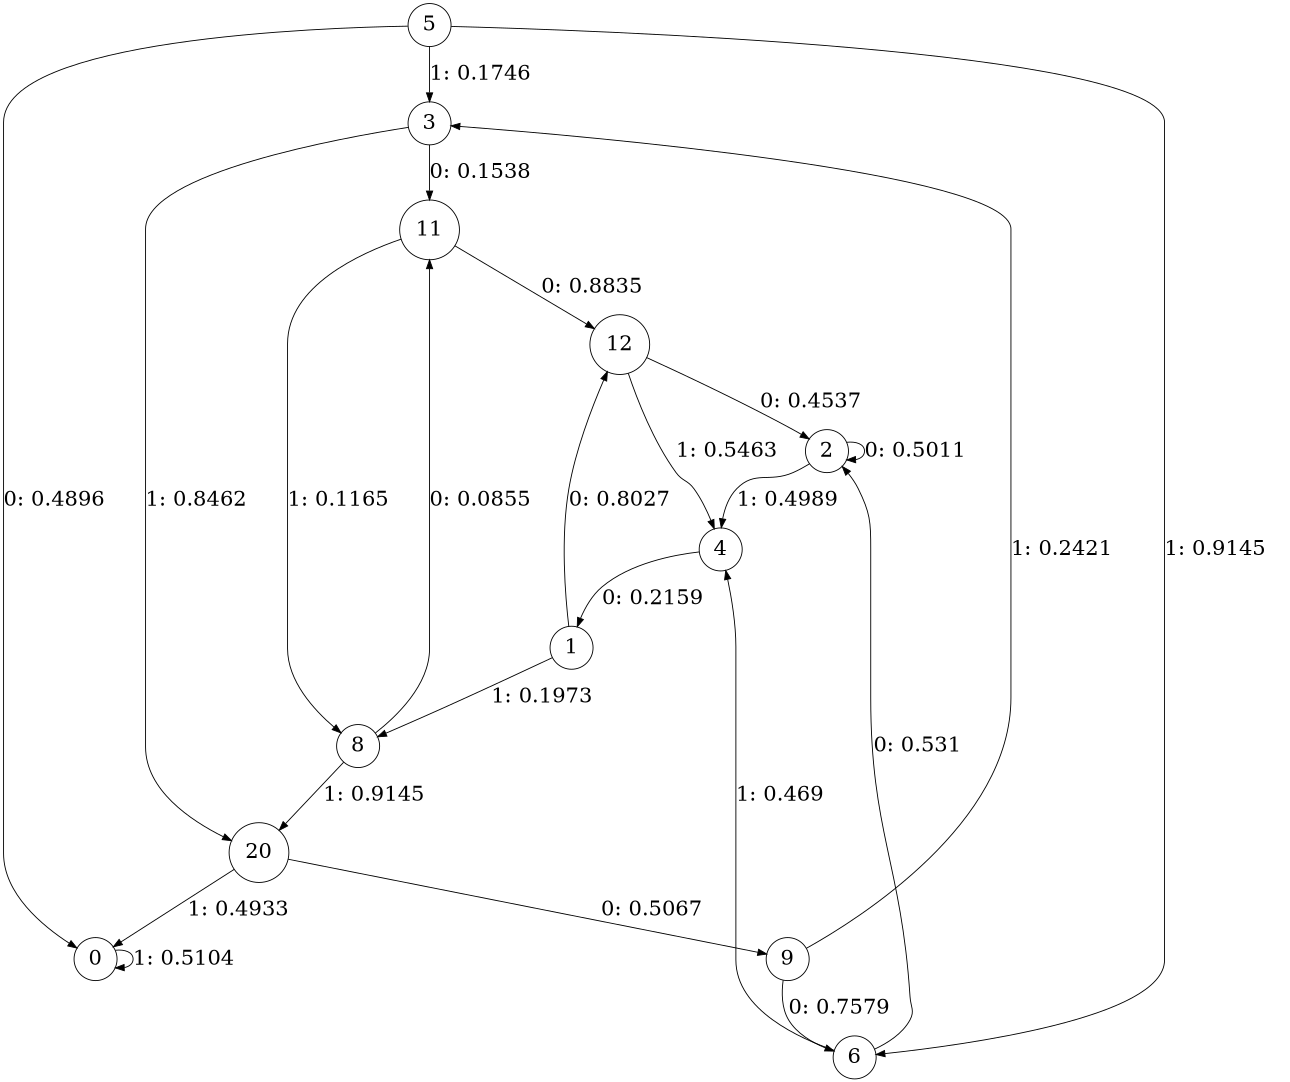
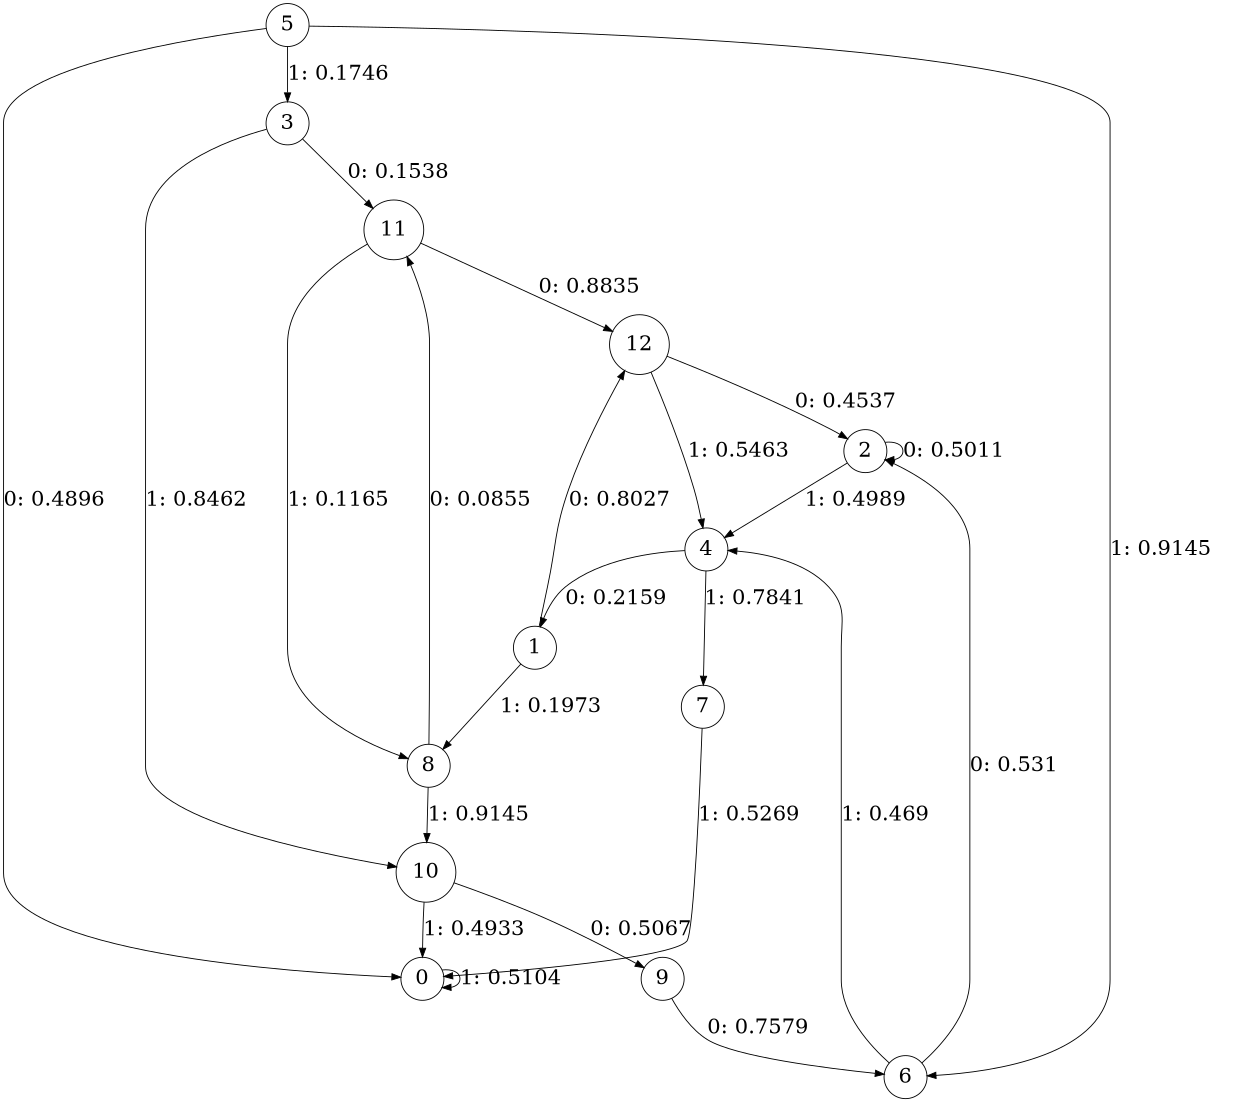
(1011, 348) -> none
none -> (703, 707)
(259, 853) -> (426, 872)
